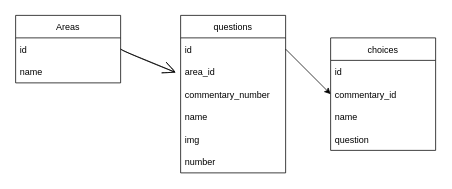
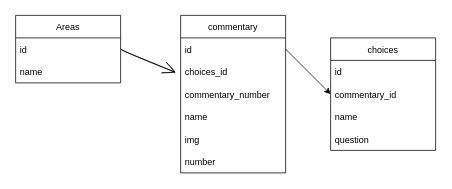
(233, 27) -> (233, 27)
(201, 72) -> (207, 72)
